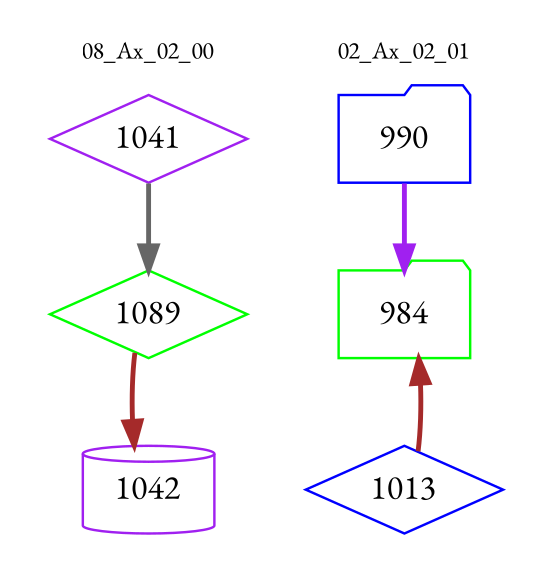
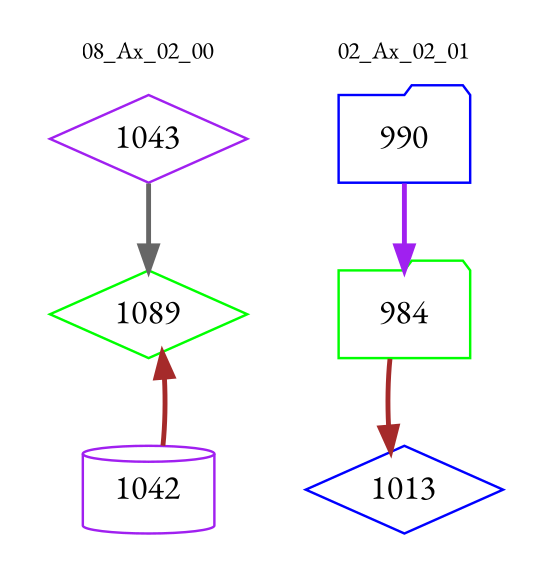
(149, 139) -> (149, 139)
(132, 387) -> (165, 412)
(421, 418) -> (388, 393)
